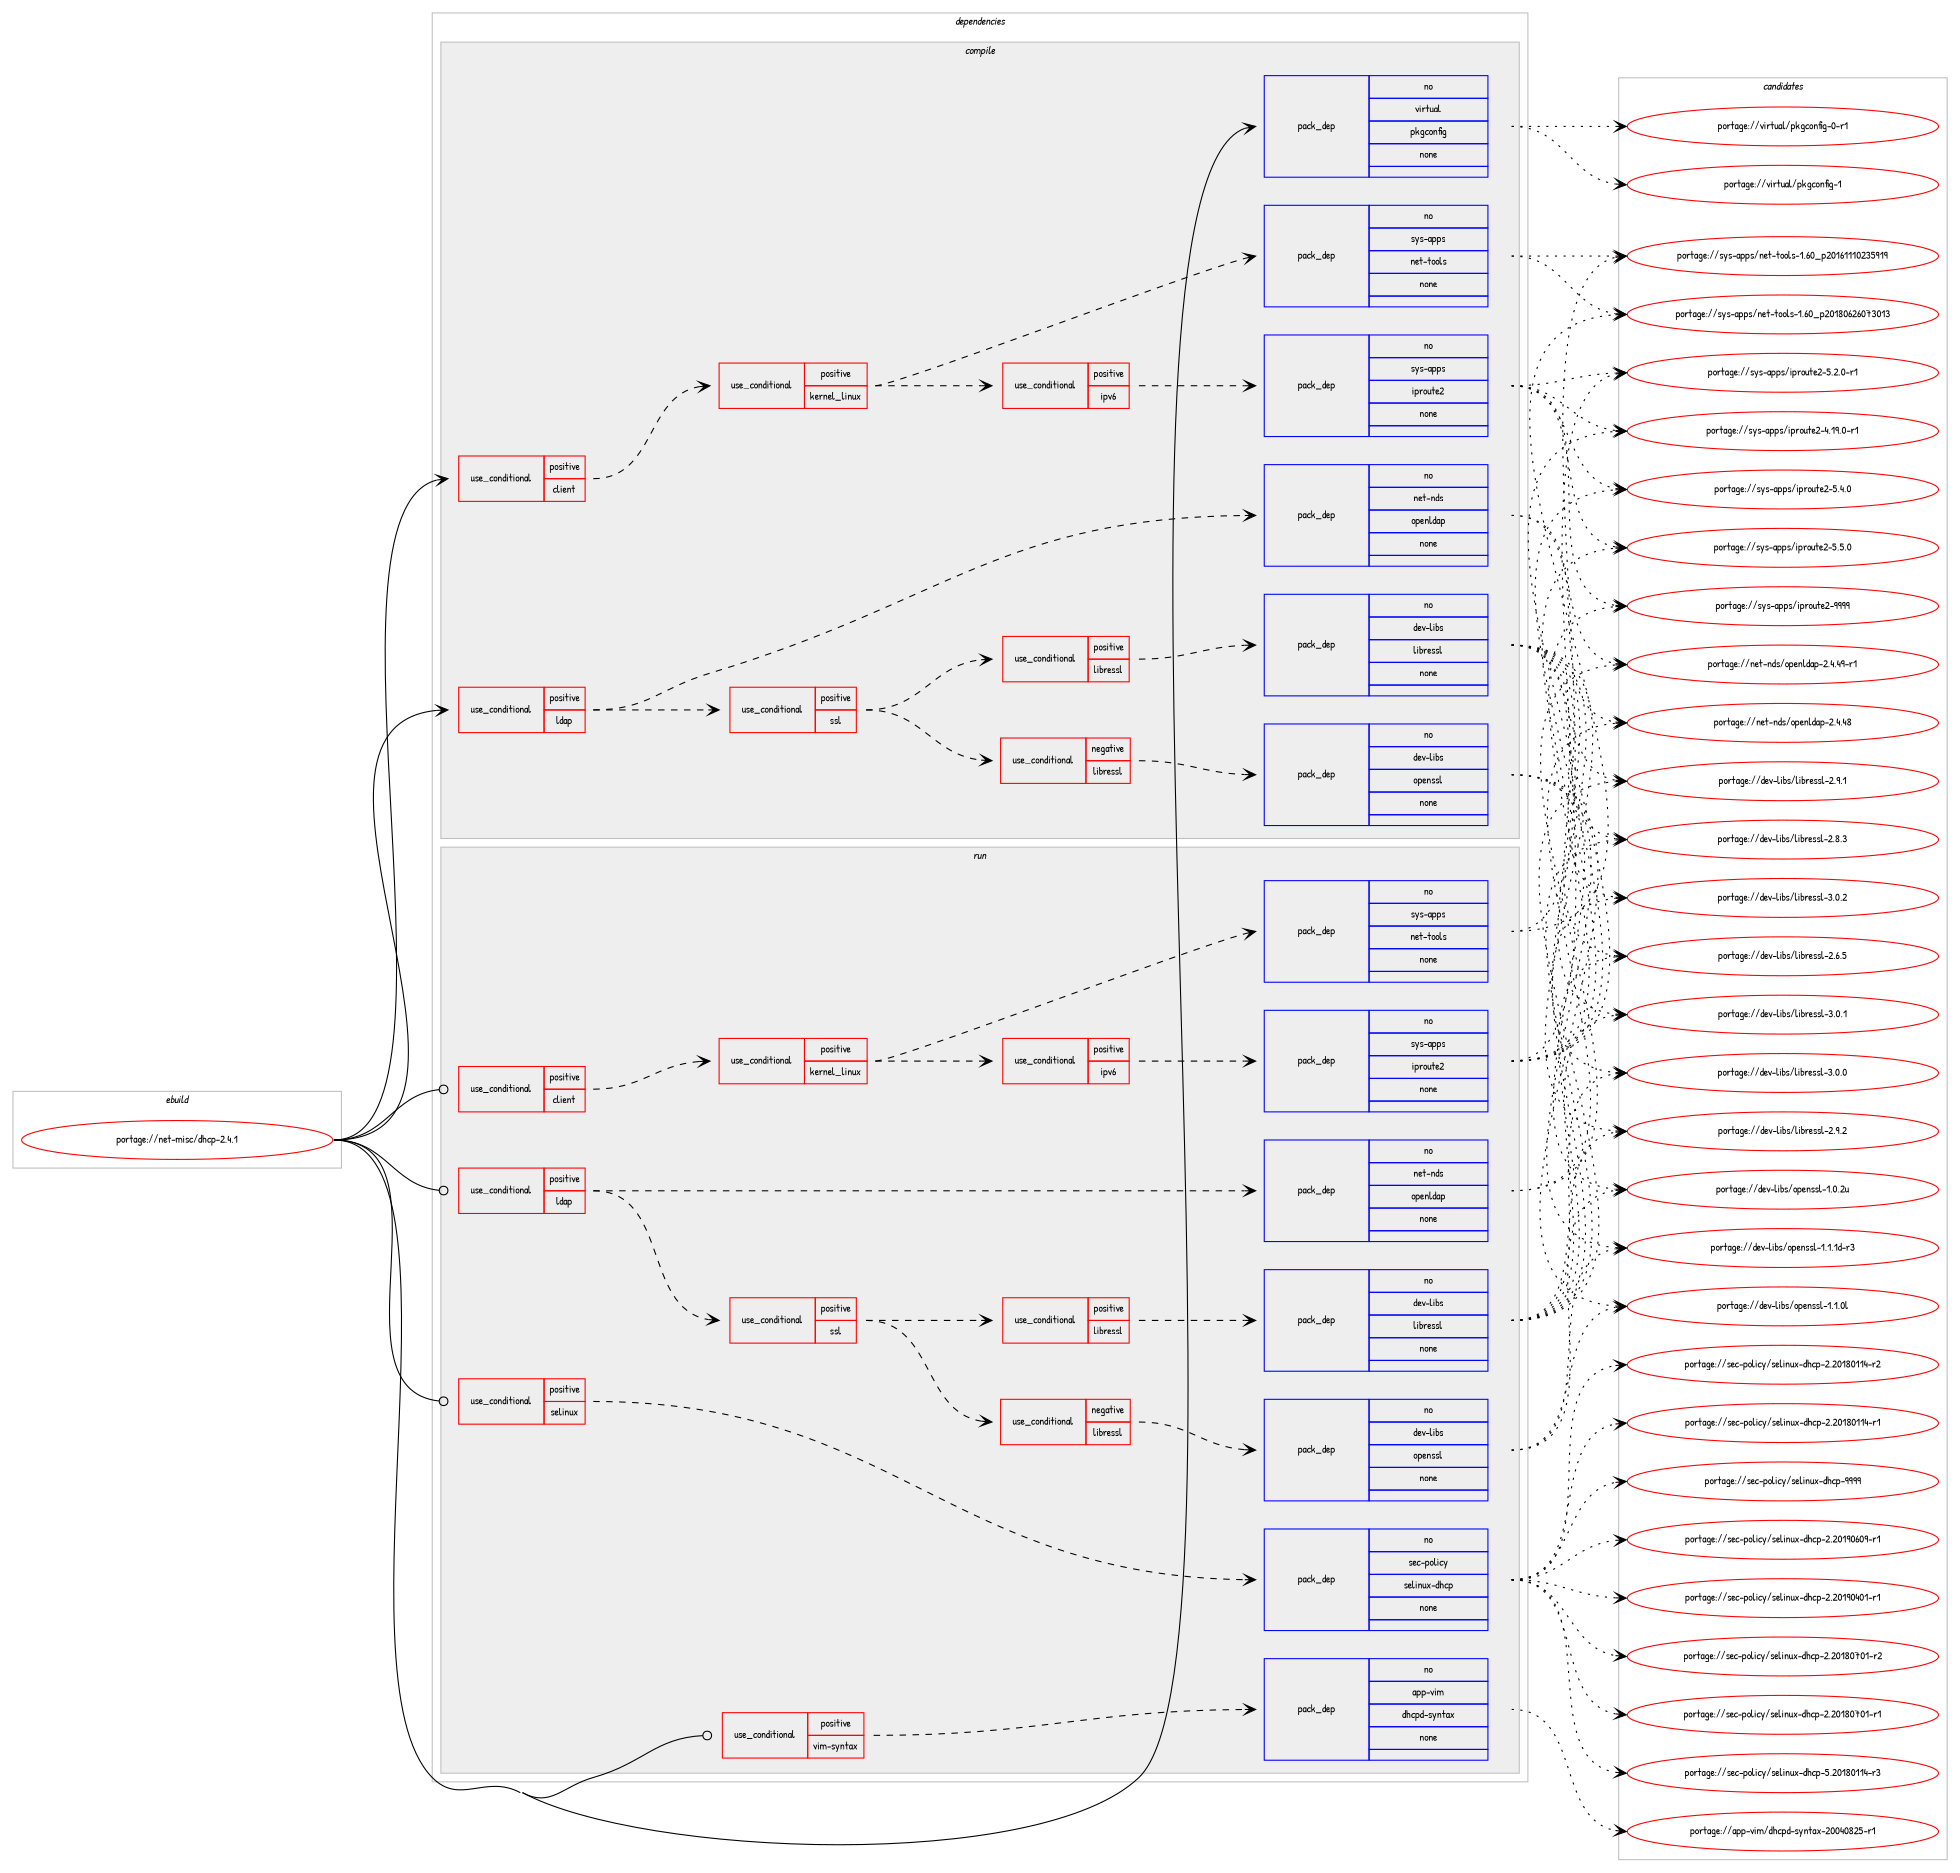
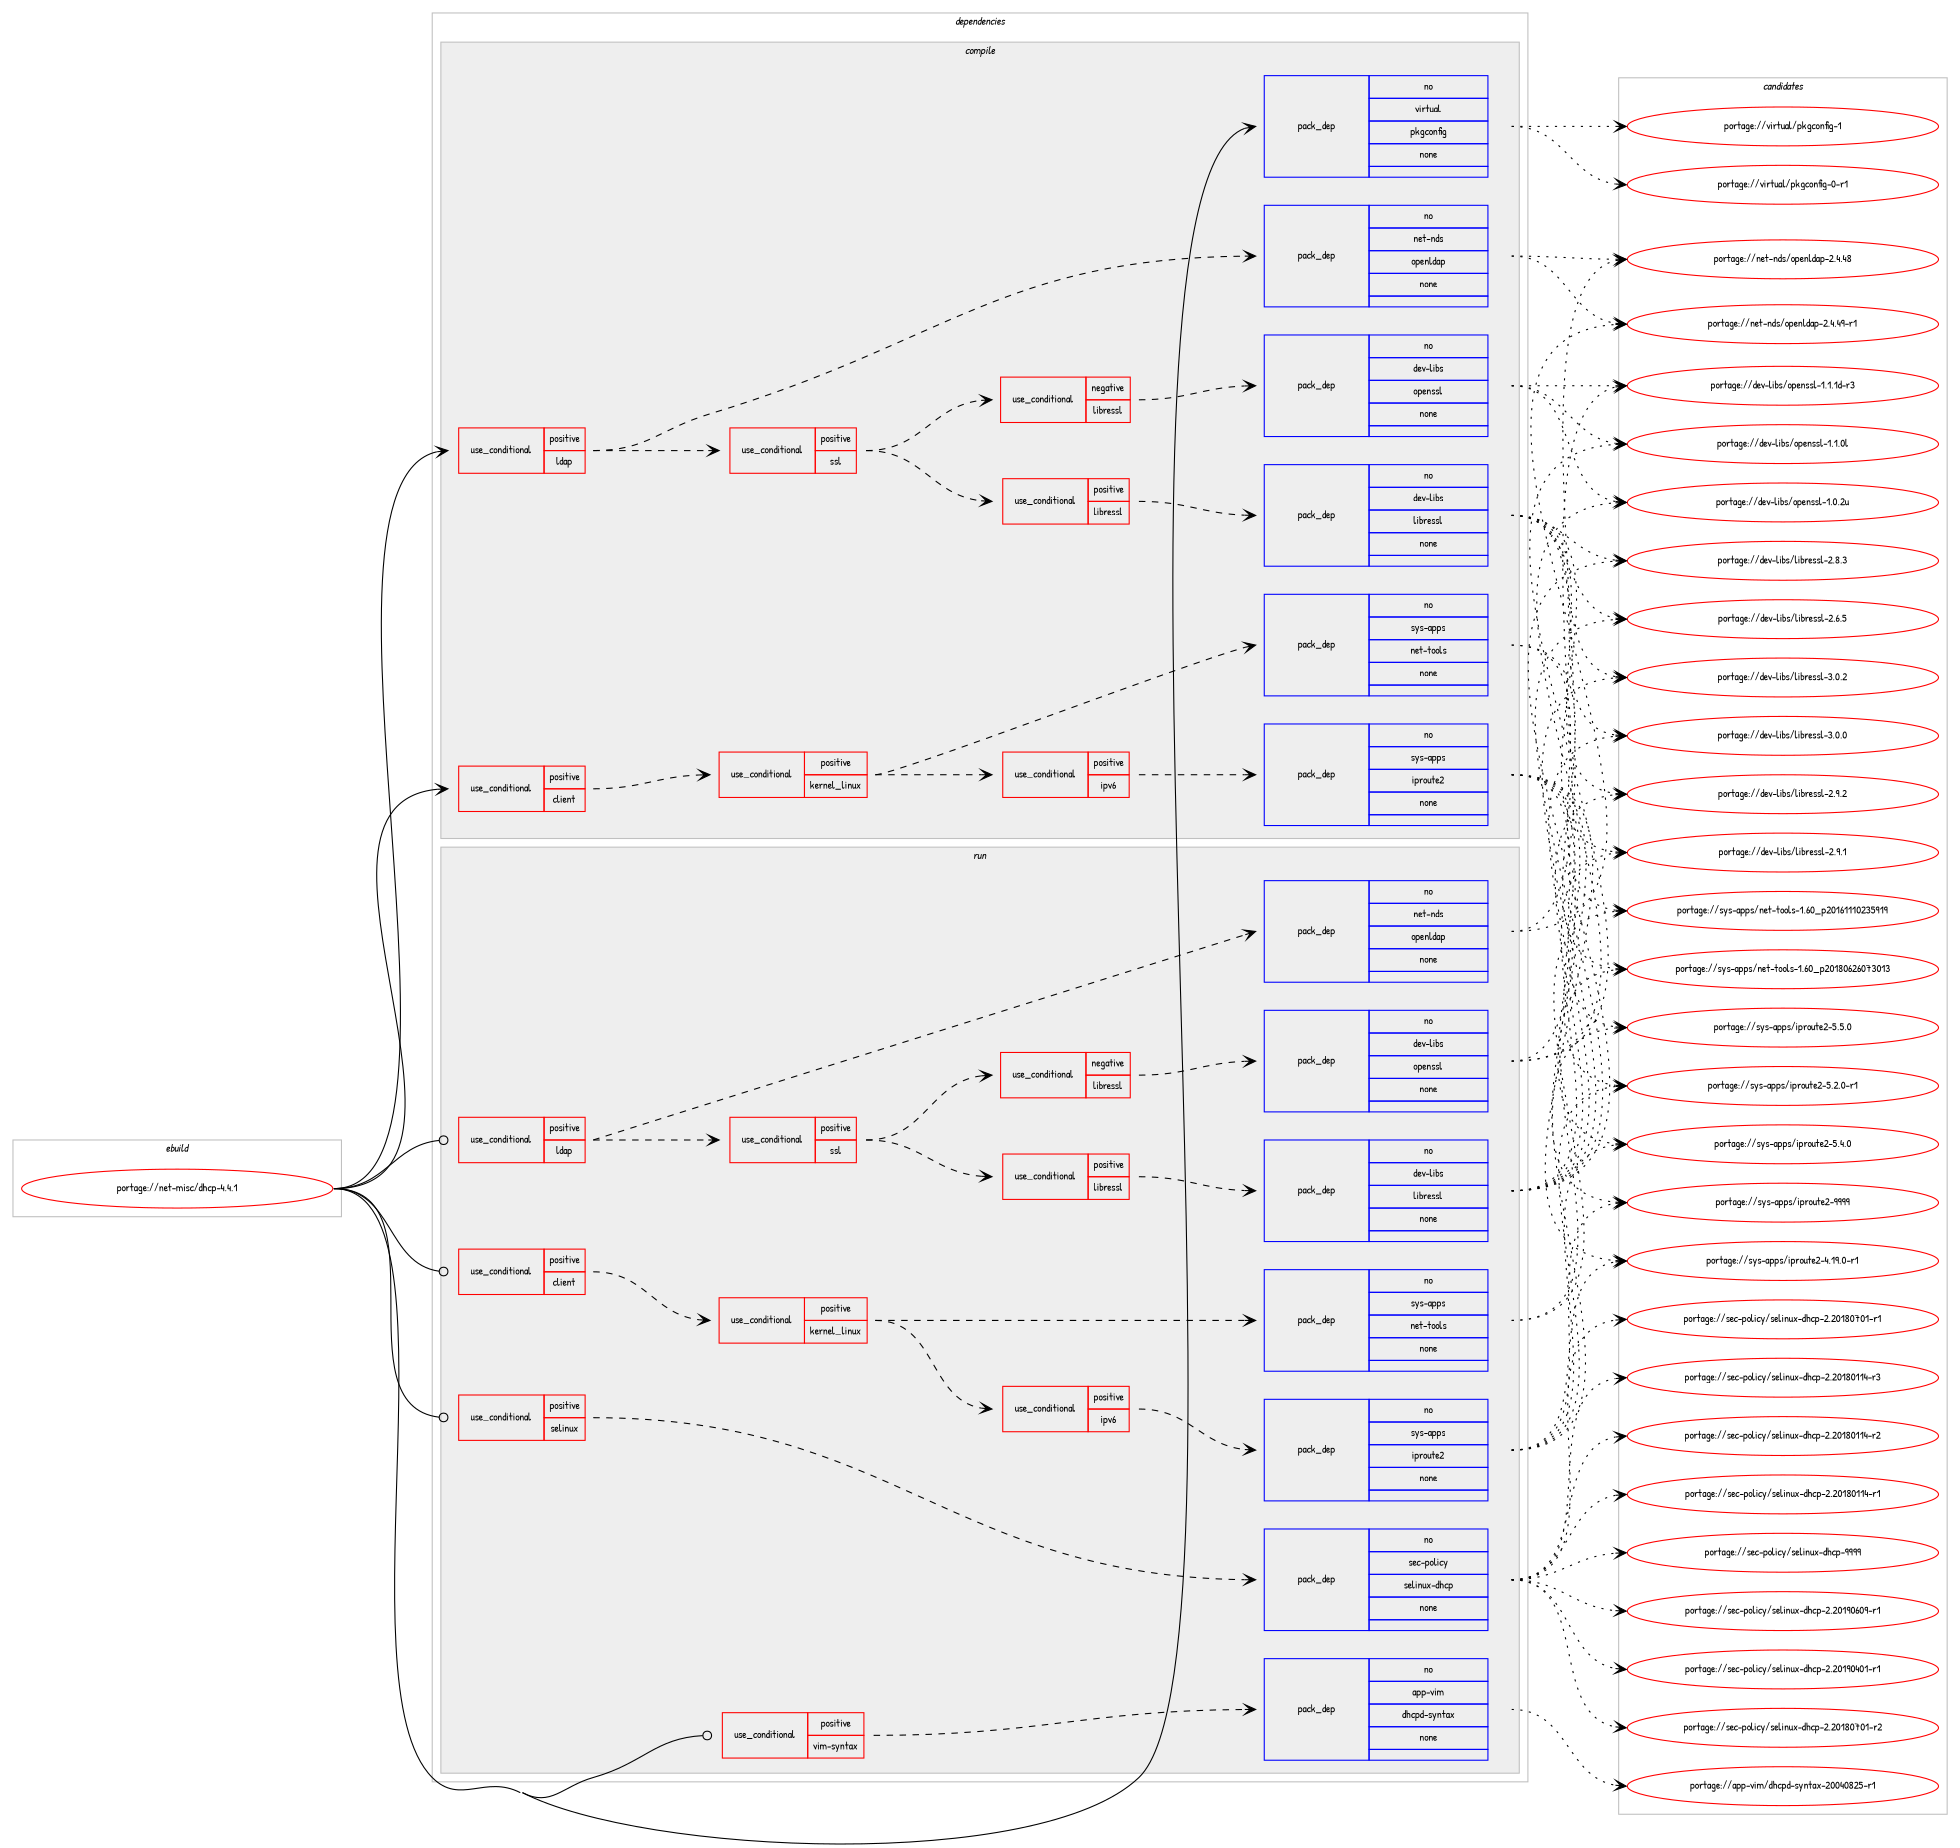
(1783, 1015) -> none
(177, 1140) -> (177, 1189)
(1783, 1773) -> (1783, 1378)
